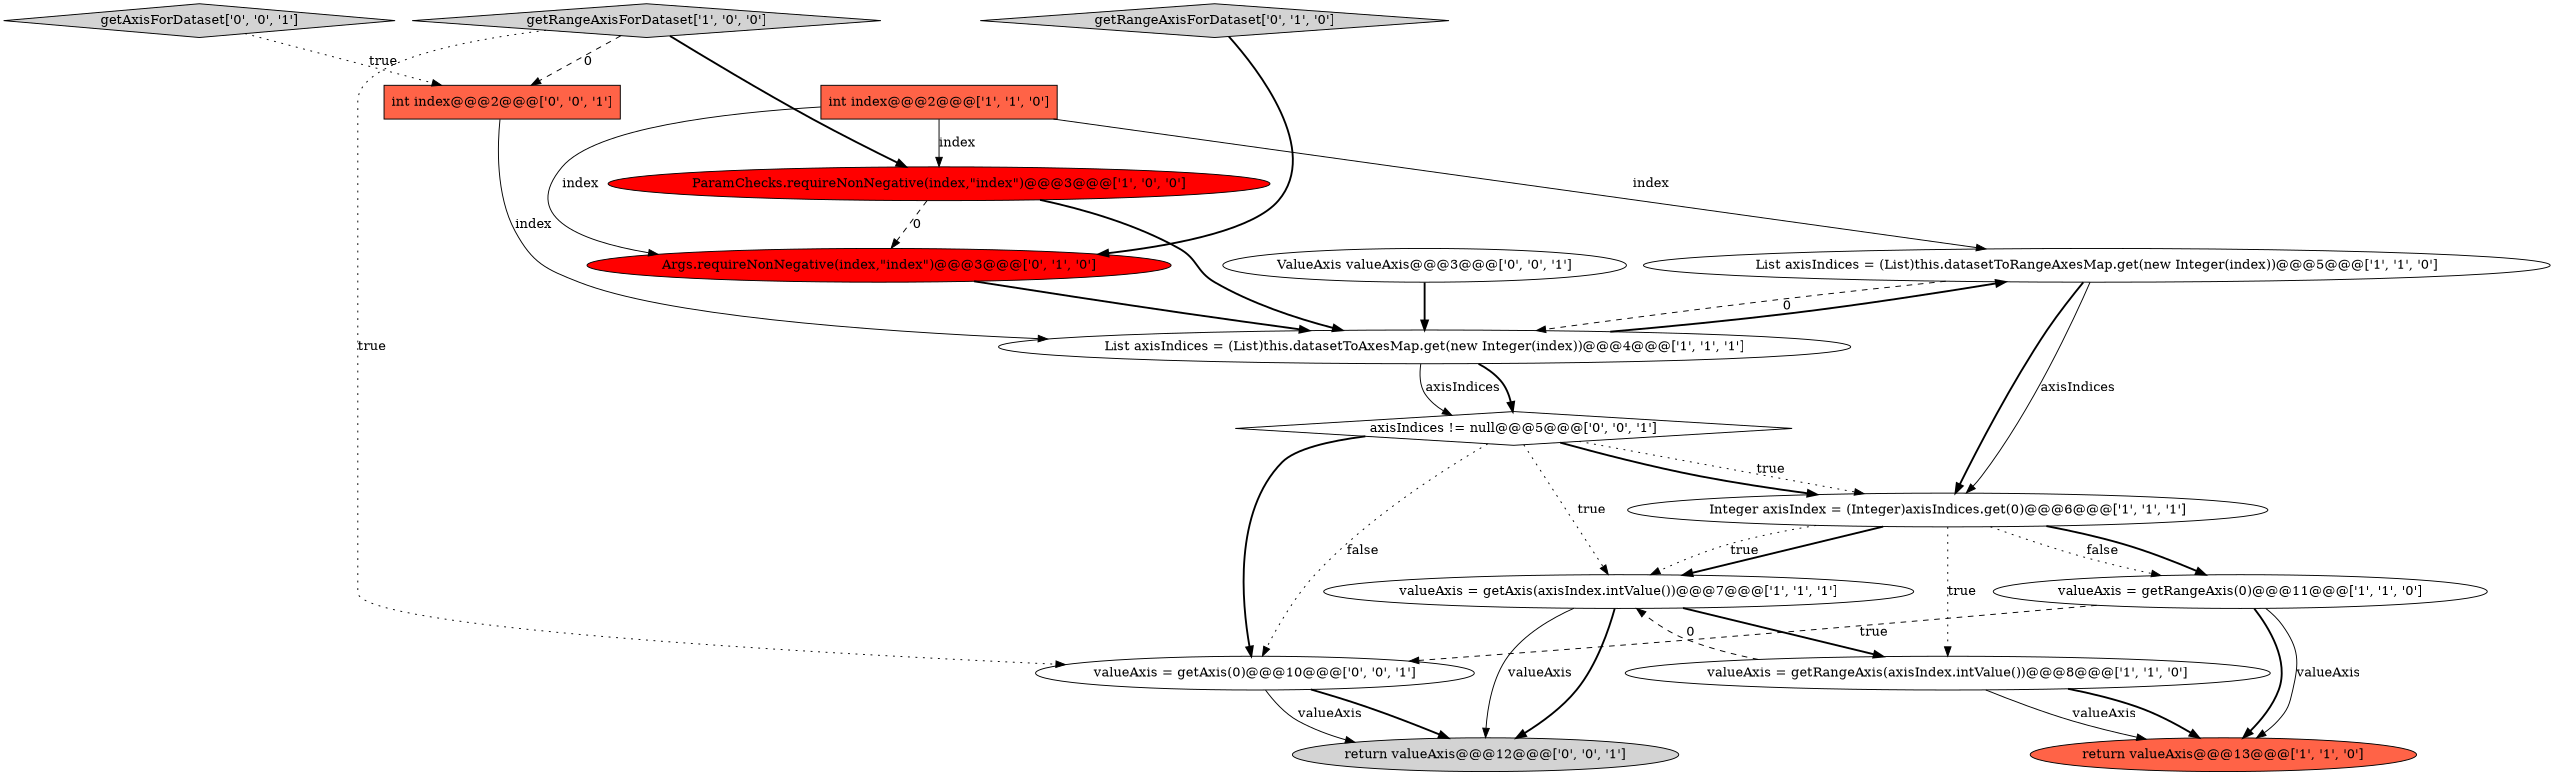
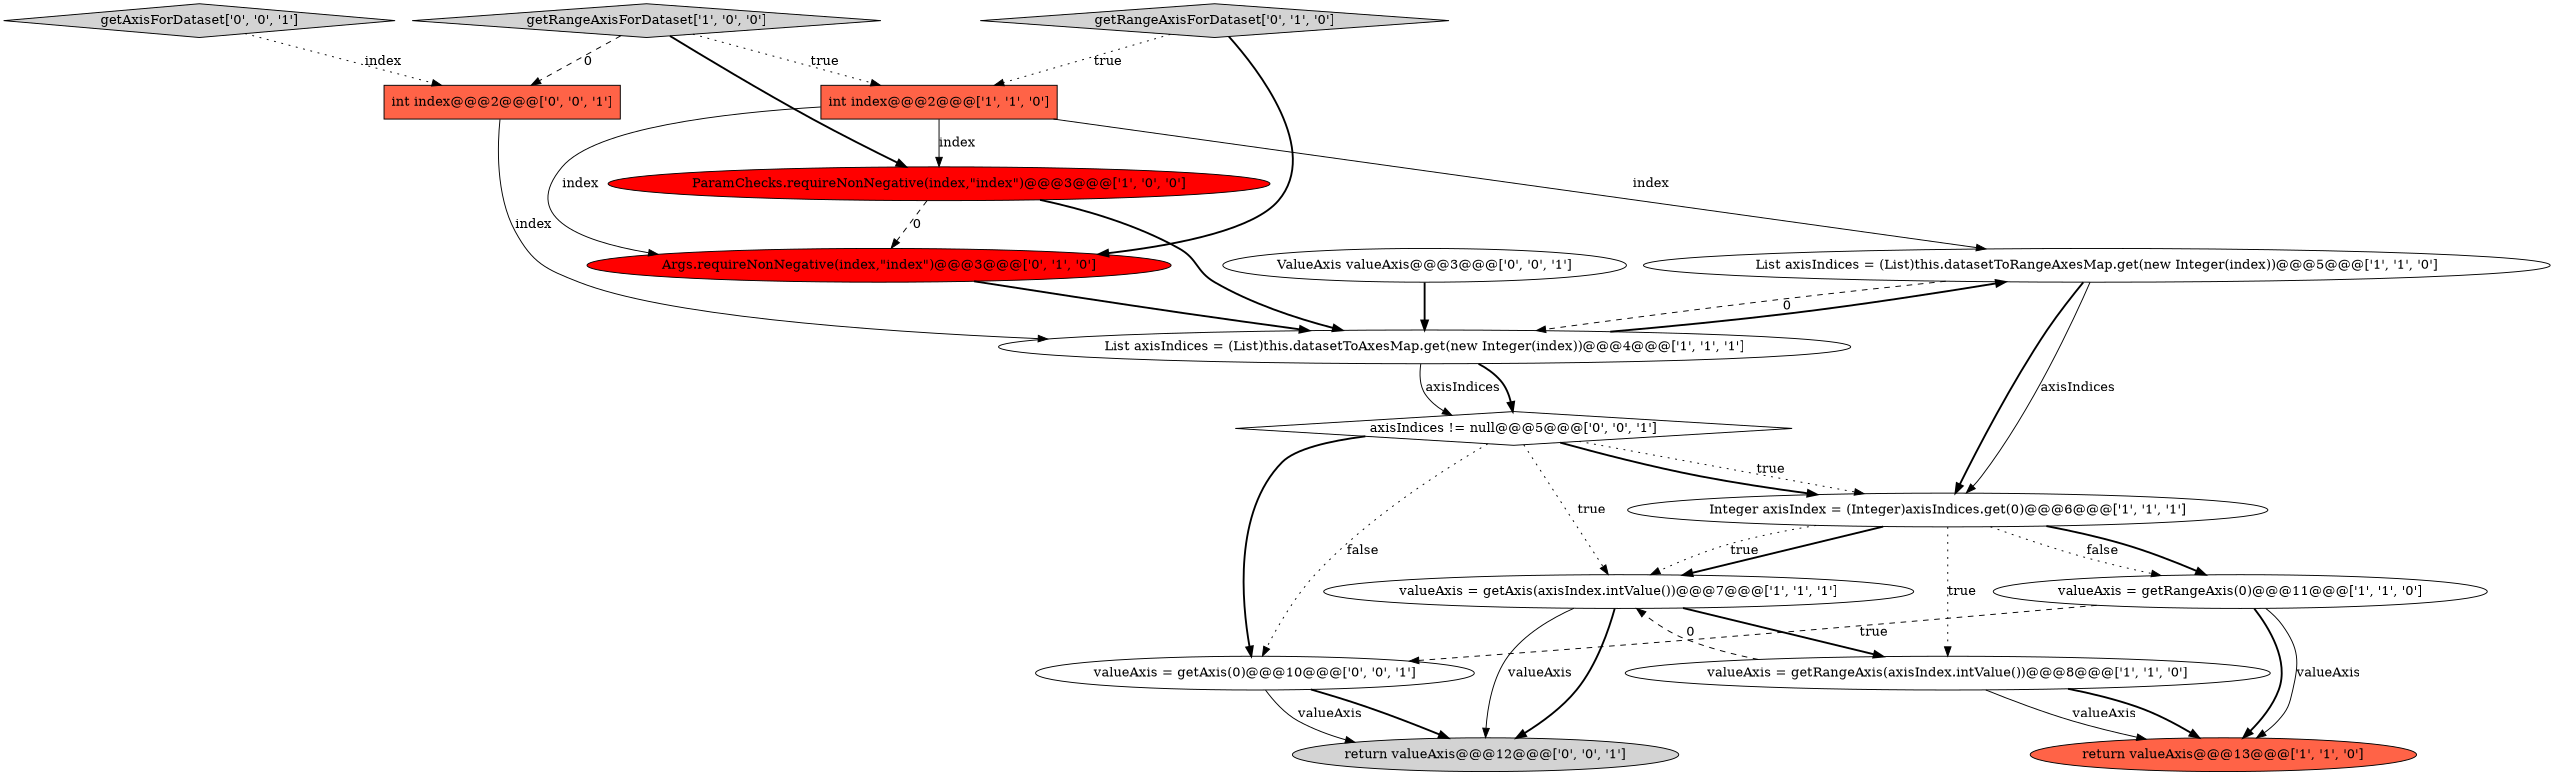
none -> (1087, 59)
(384, 61) -> (384, 61)
(359, 593) -> (782, 58)
